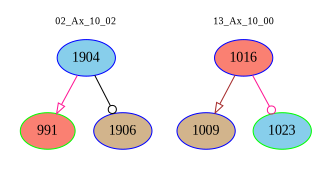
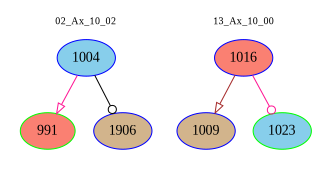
(86, 58) -> (86, 58)
